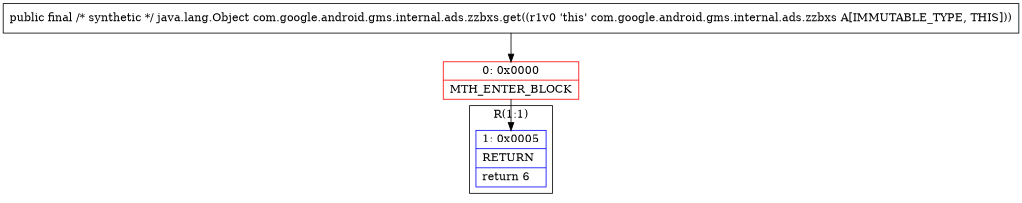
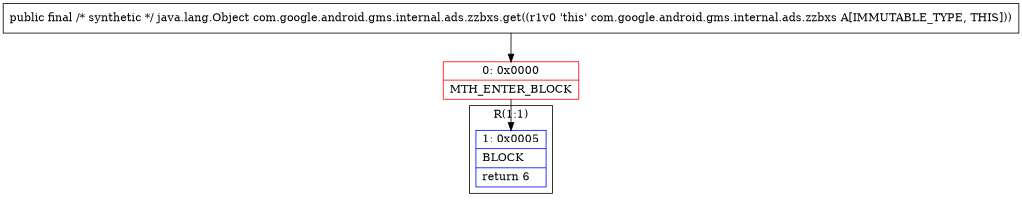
(508, 158) -> (503, 158)
